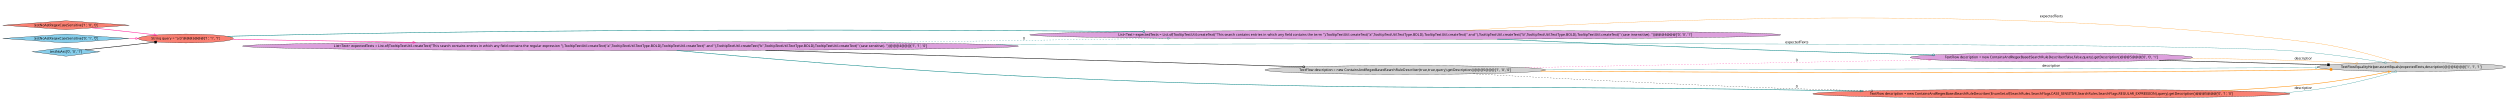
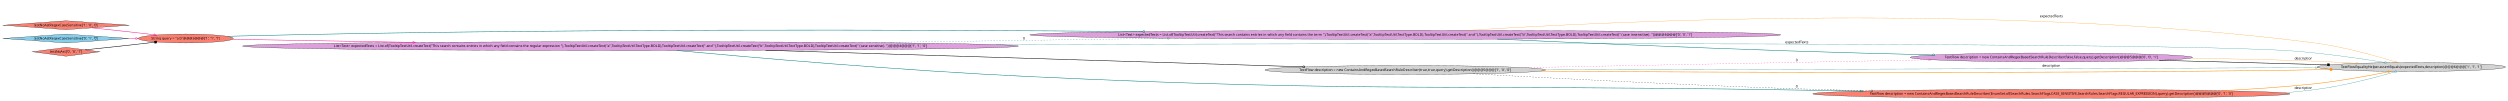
(66, 52) -> (66, 52)
